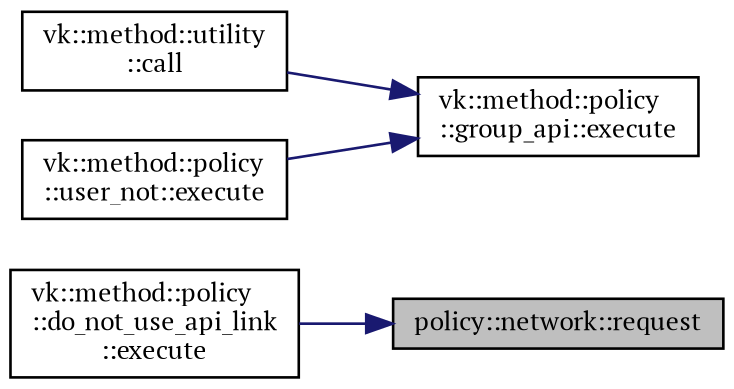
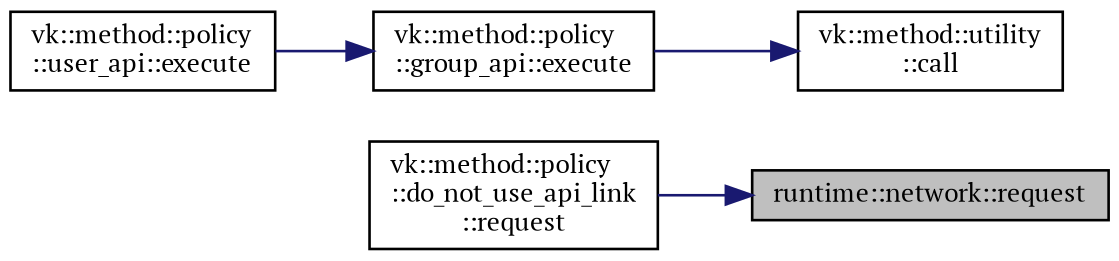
(339, 81) -> (713, 51)
(155, 180) -> (143, 51)
(155, 324) -> (514, 195)
(558, 324) -> (930, 195)
